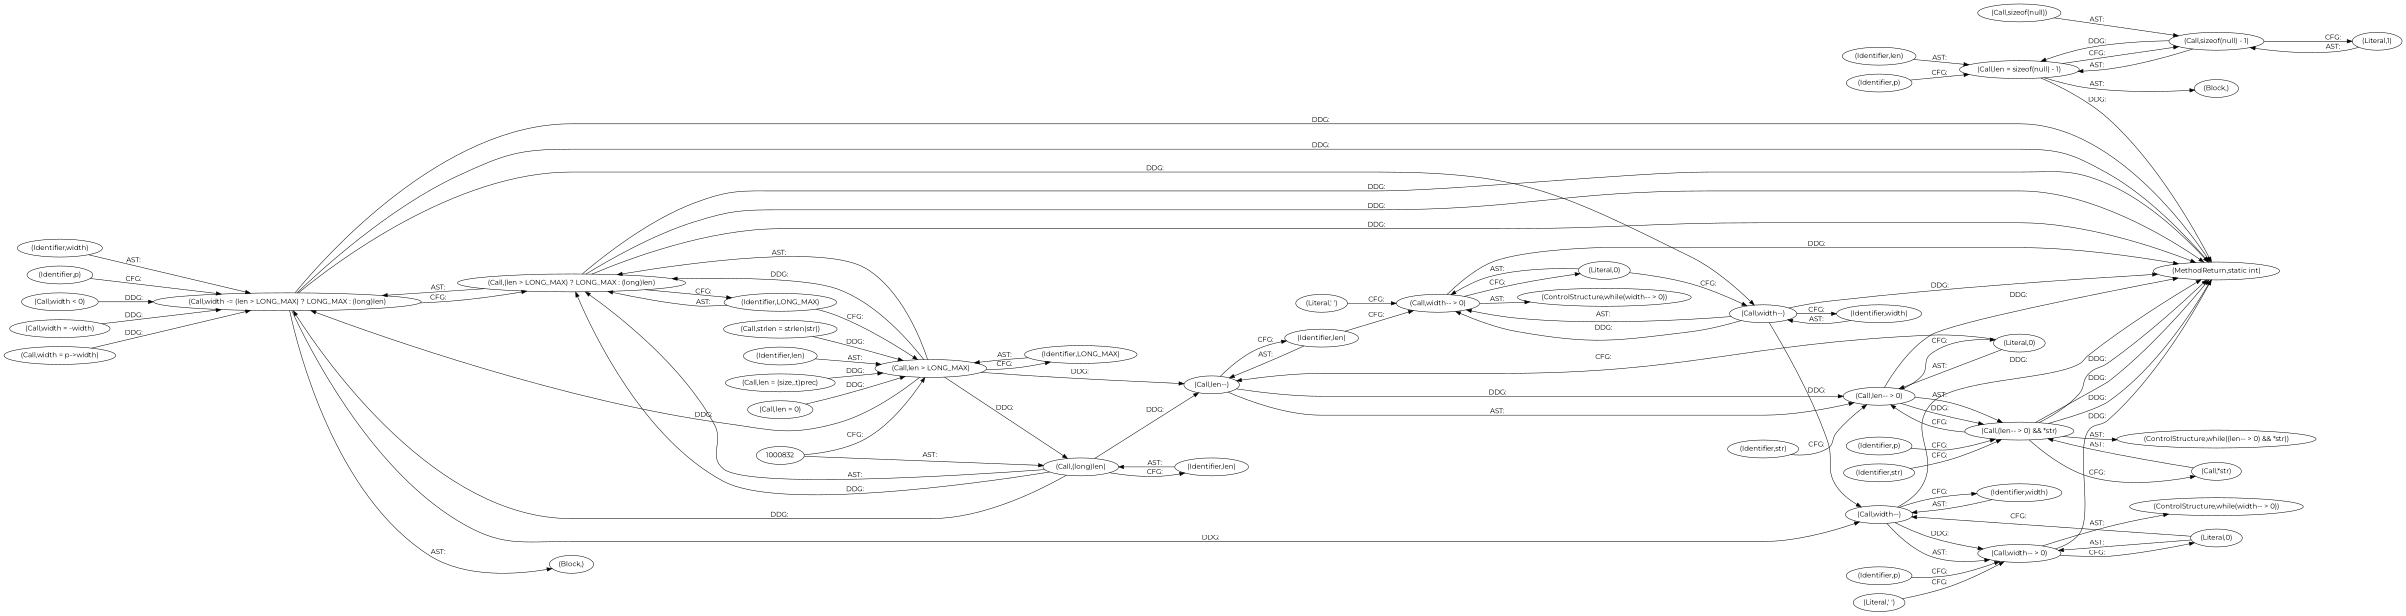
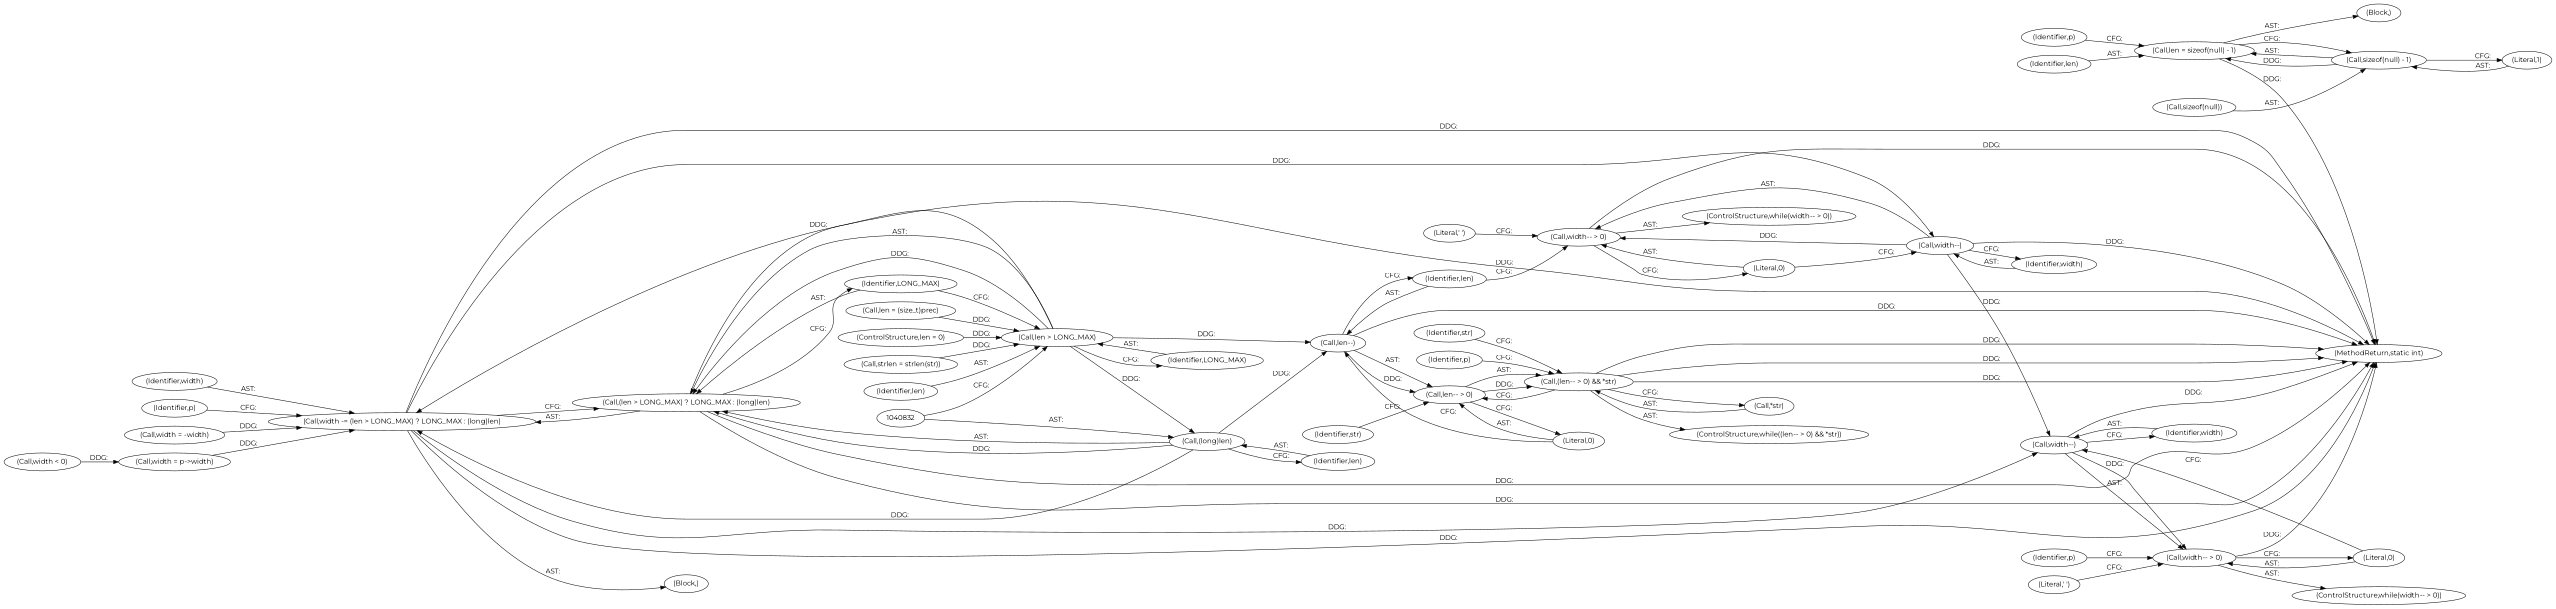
(123, 302) -> (97, 462)
(2017, 311) -> (1853, 310)
(780, 410) -> (901, 338)
(780, 455) -> (901, 418)
